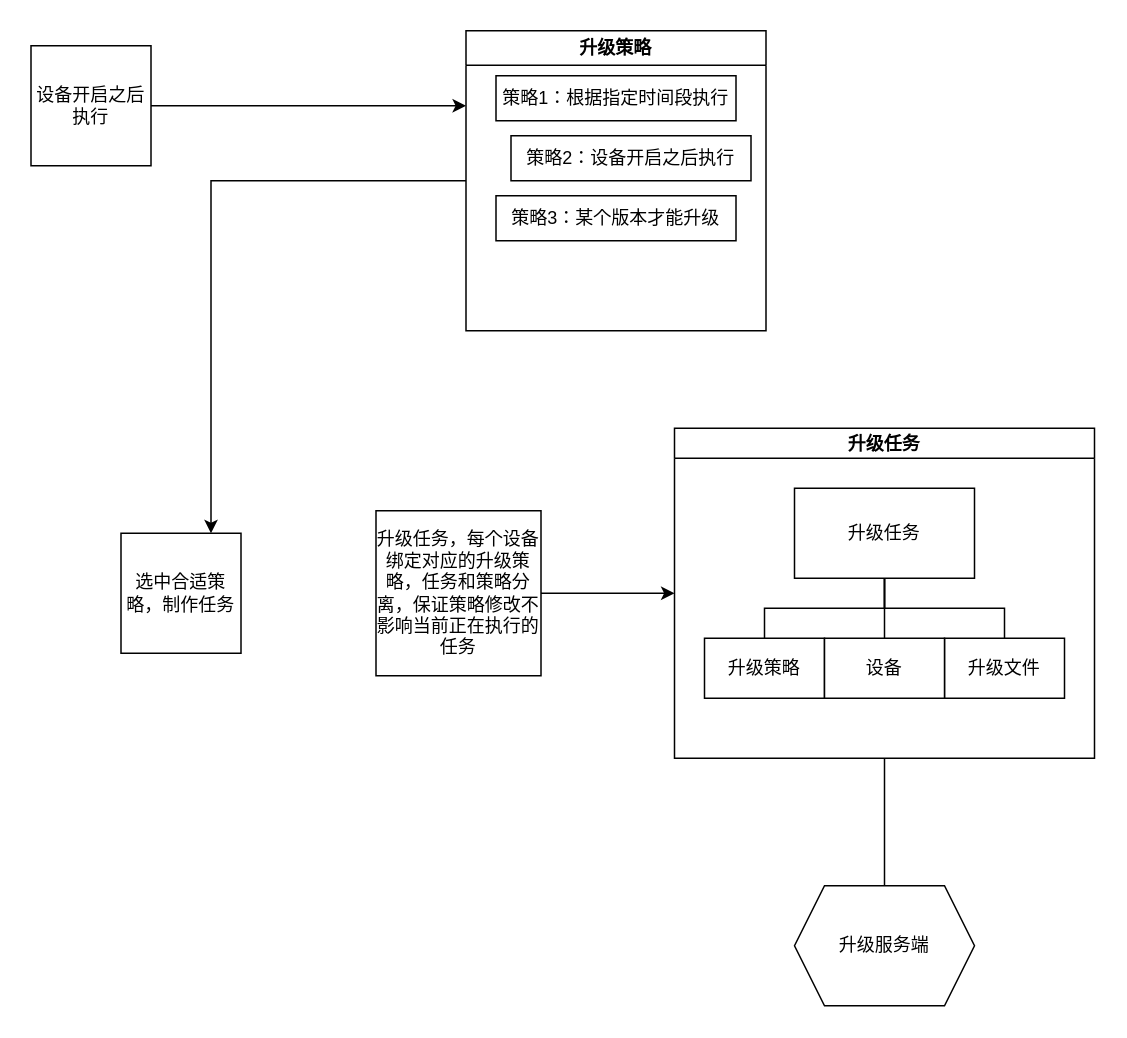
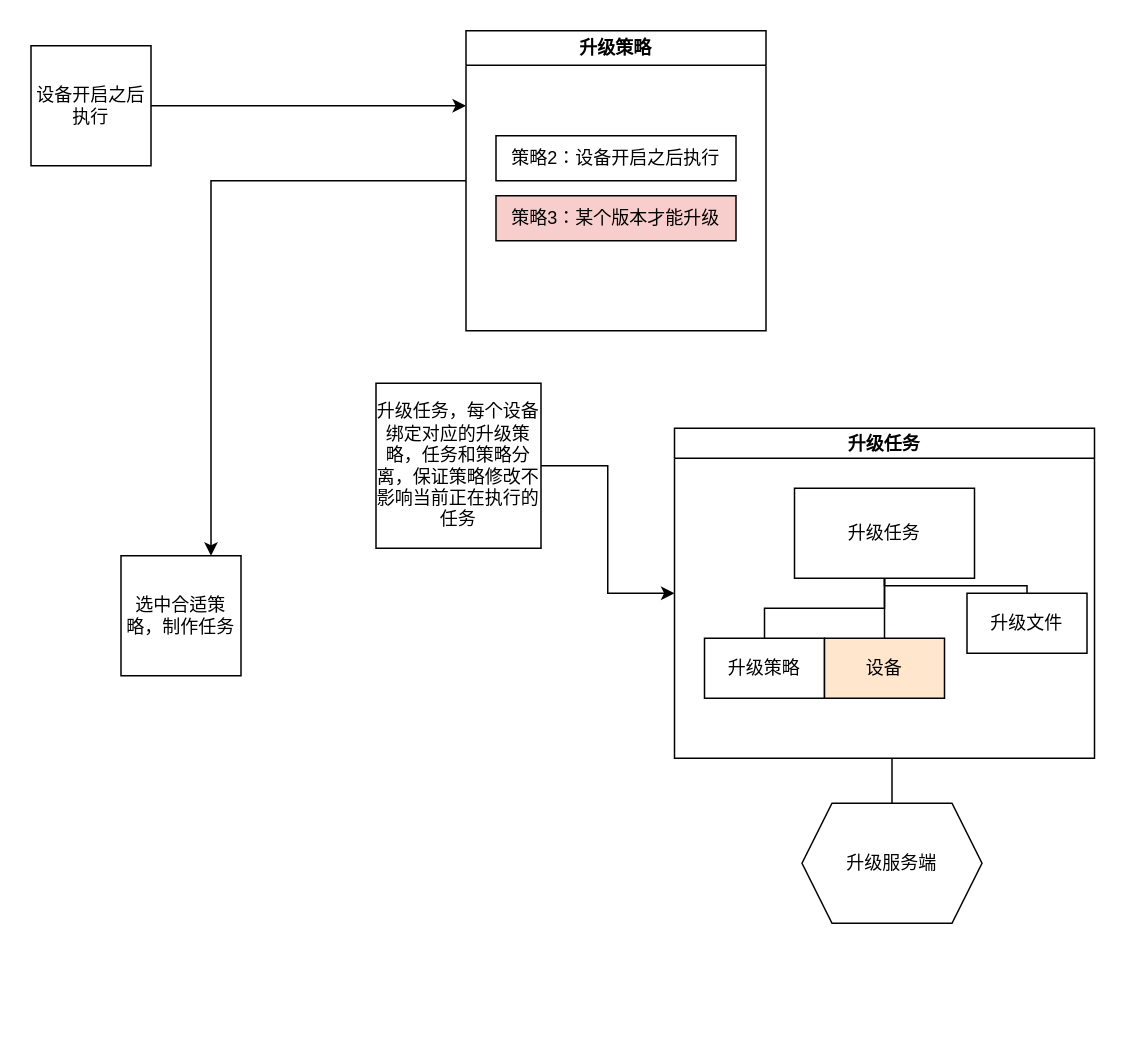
(616, 98) -> none
(631, 158) -> (616, 158)
(616, 218) -> (616, 218)
(181, 593) -> (181, 616)
(458, 593) -> (458, 466)
(884, 668) -> (884, 668)
(1004, 668) -> (1027, 623)
(884, 946) -> (892, 863)
